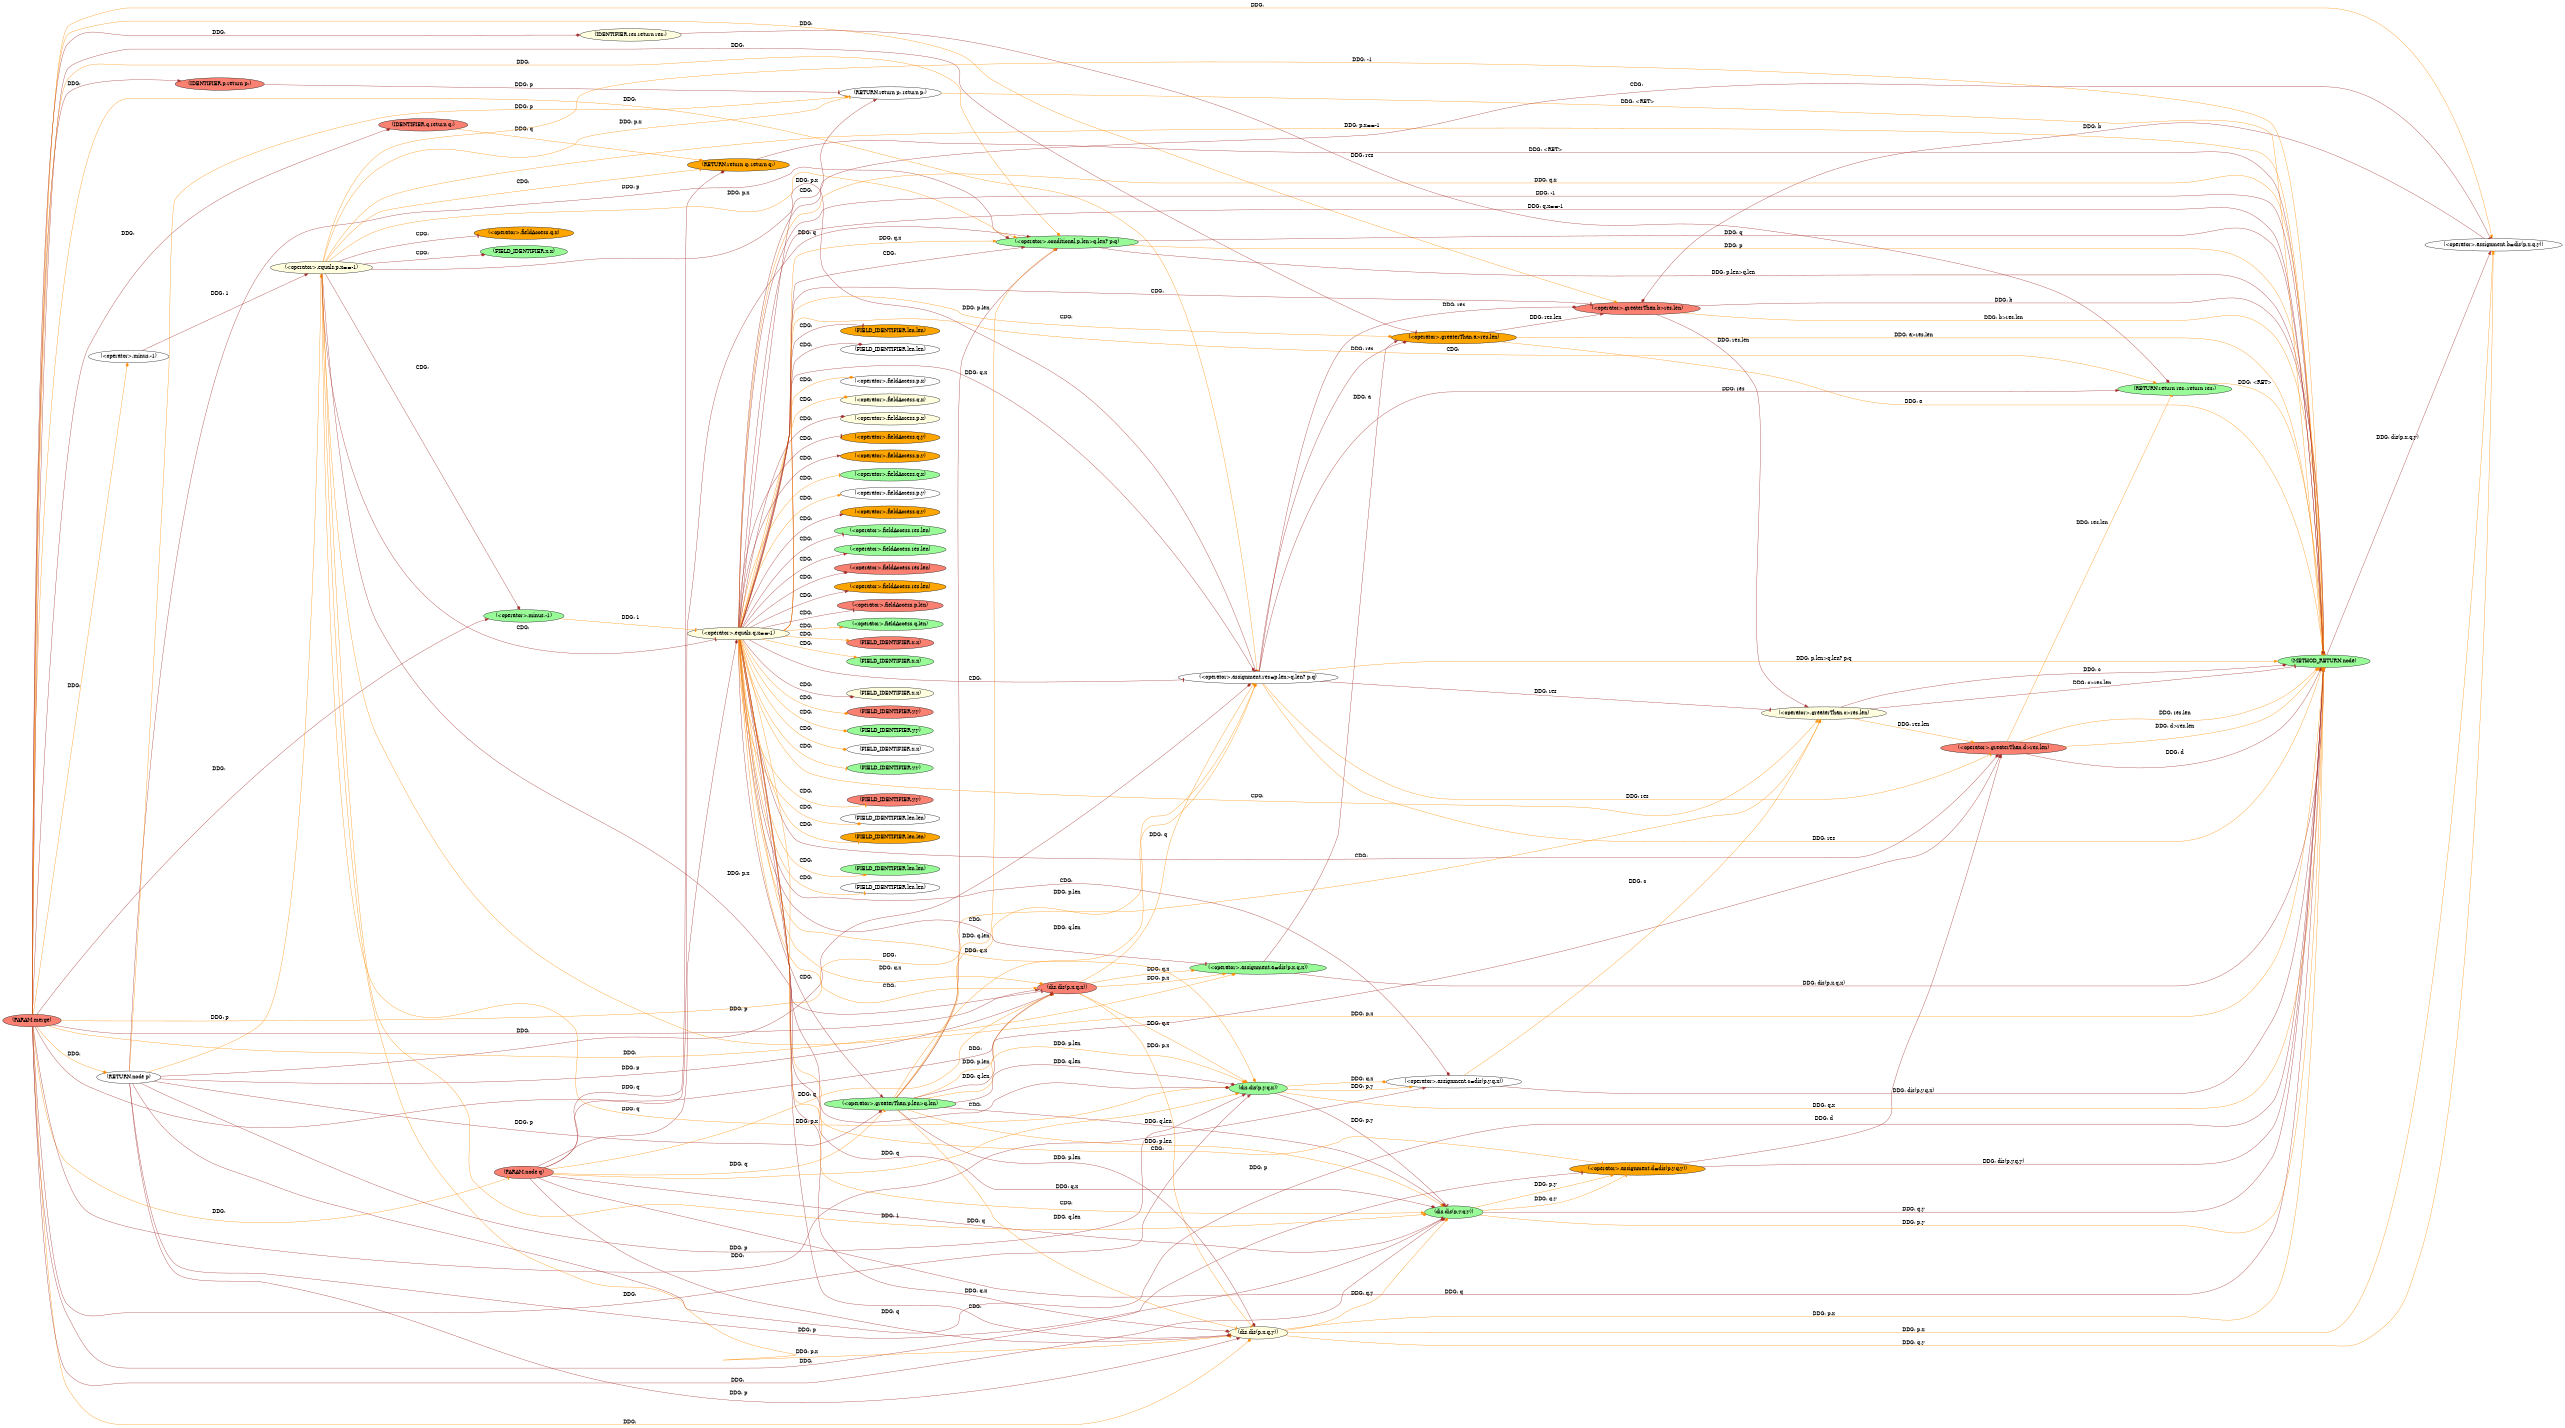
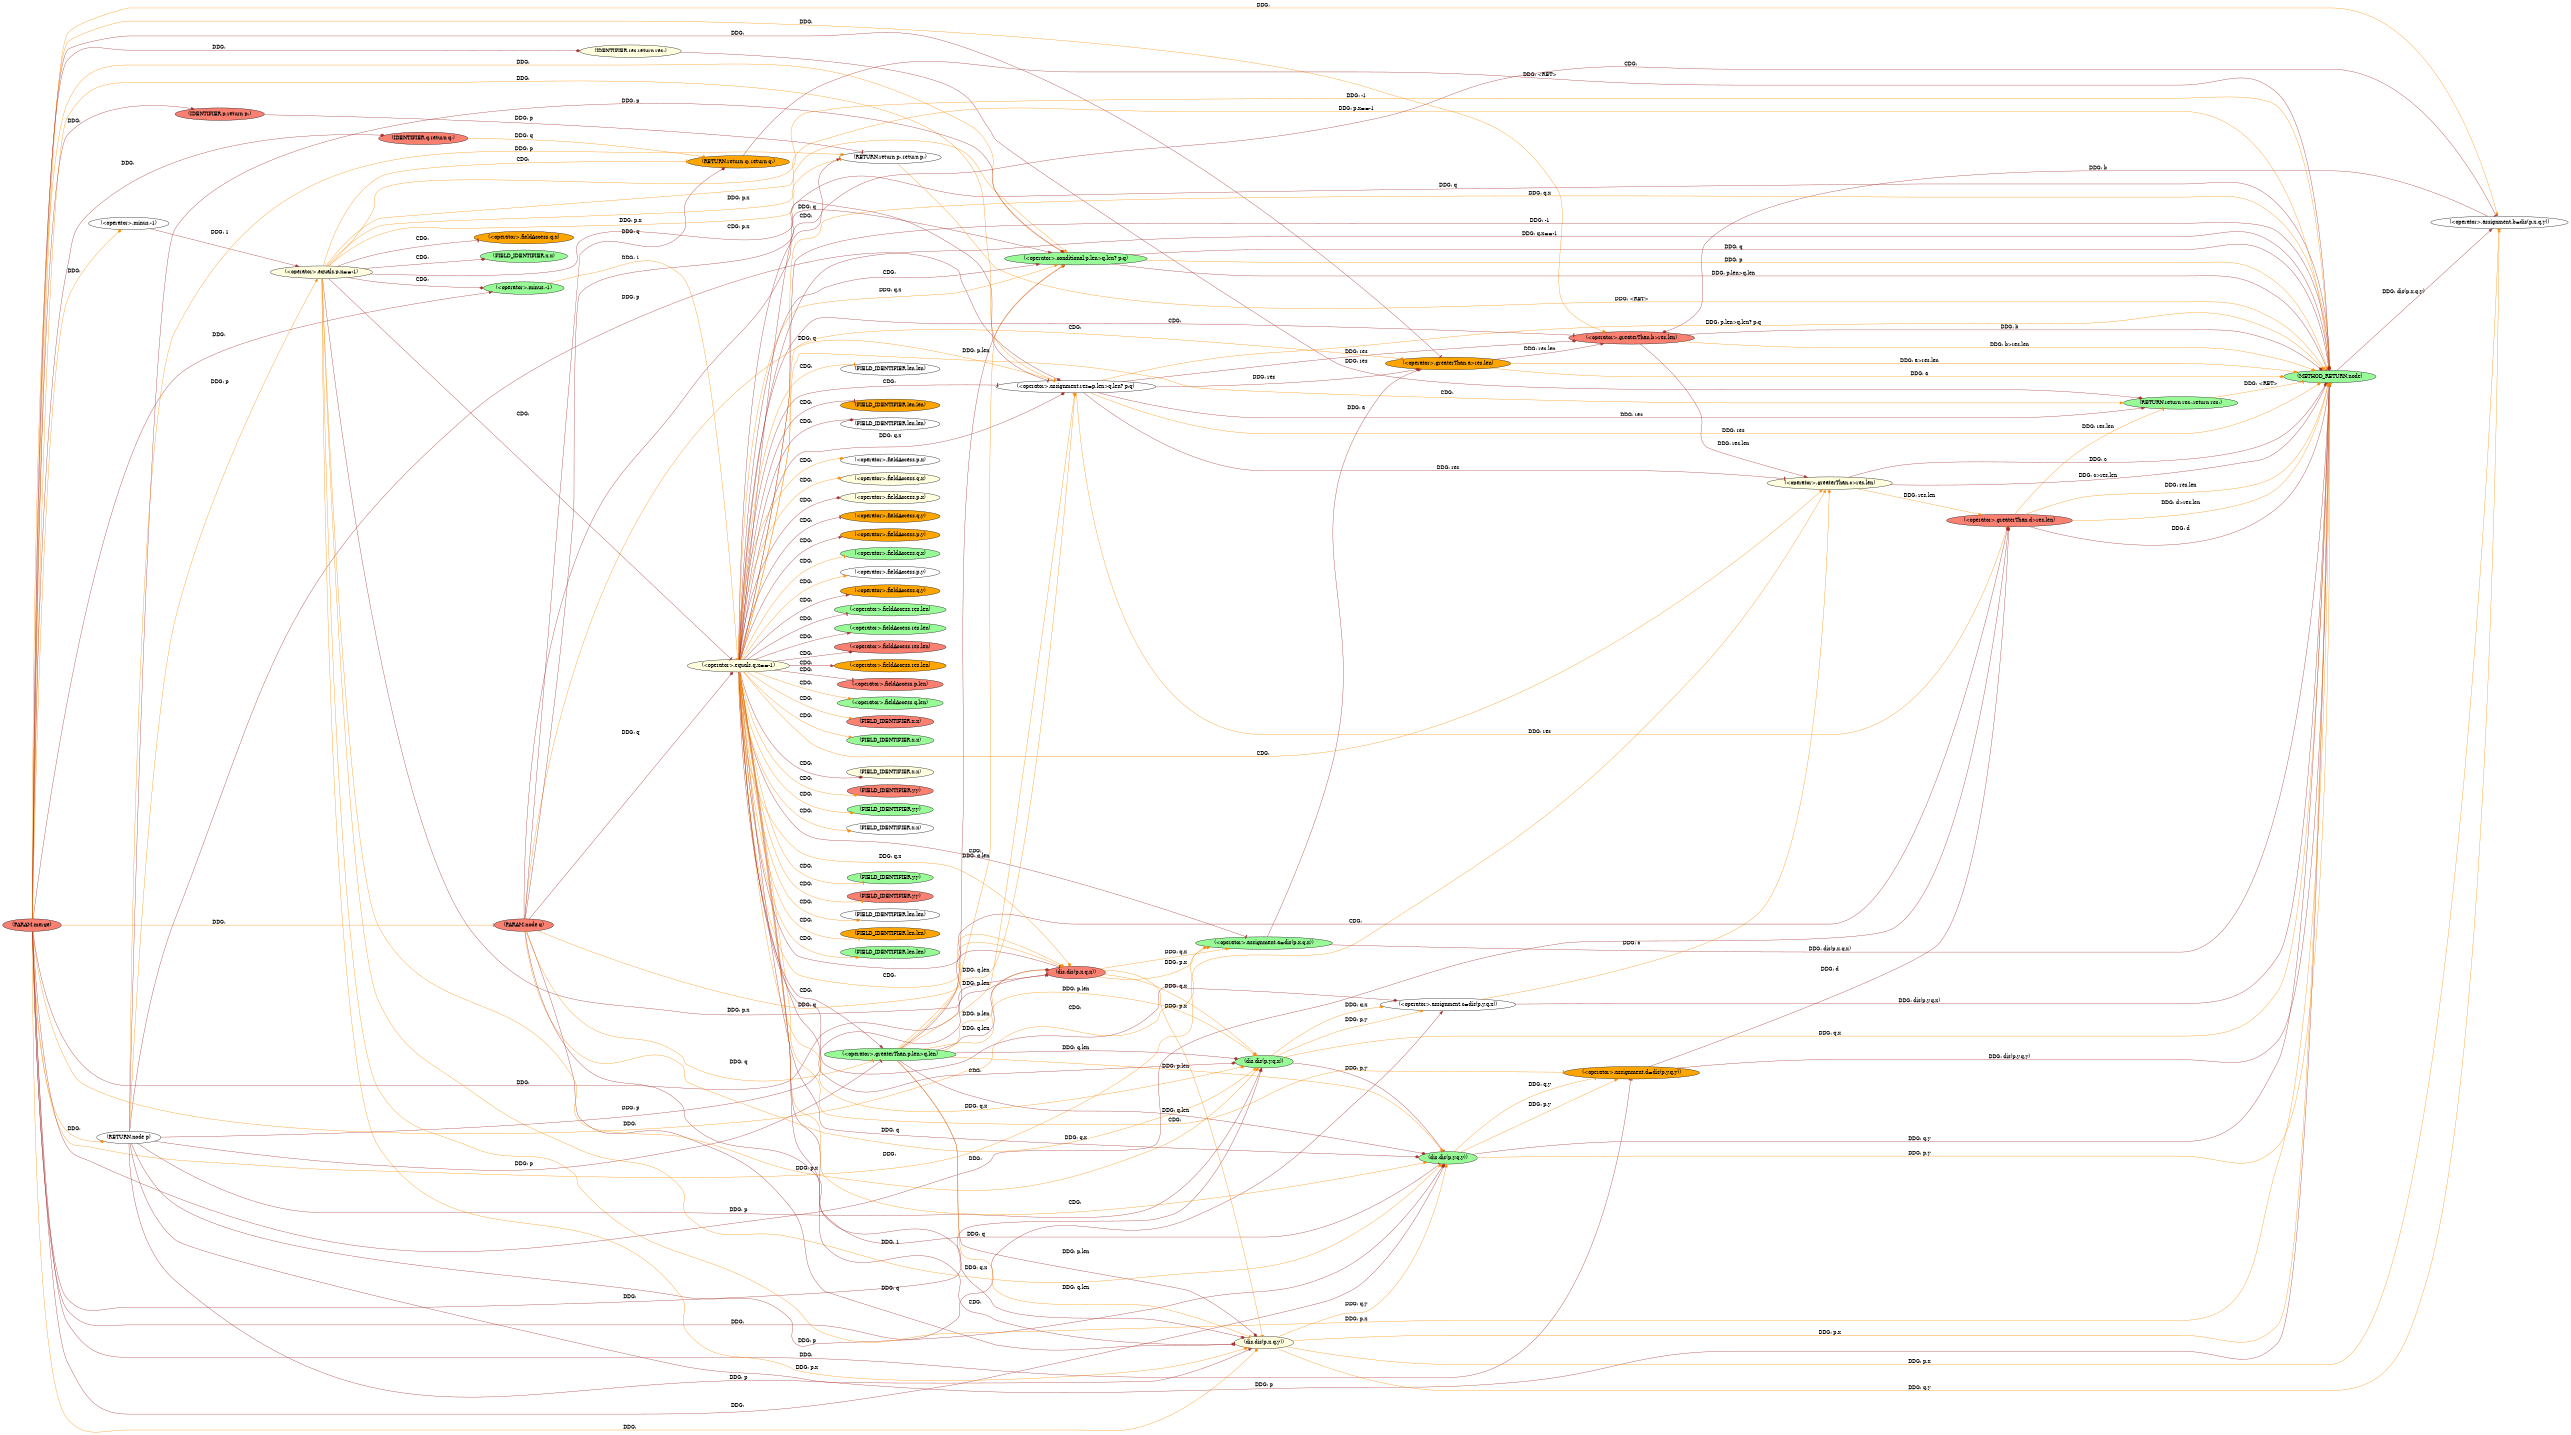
(807, 181) -> (738, 227)
(1171, 841) -> (659, 485)
(519, 1130) -> (528, 1170)
